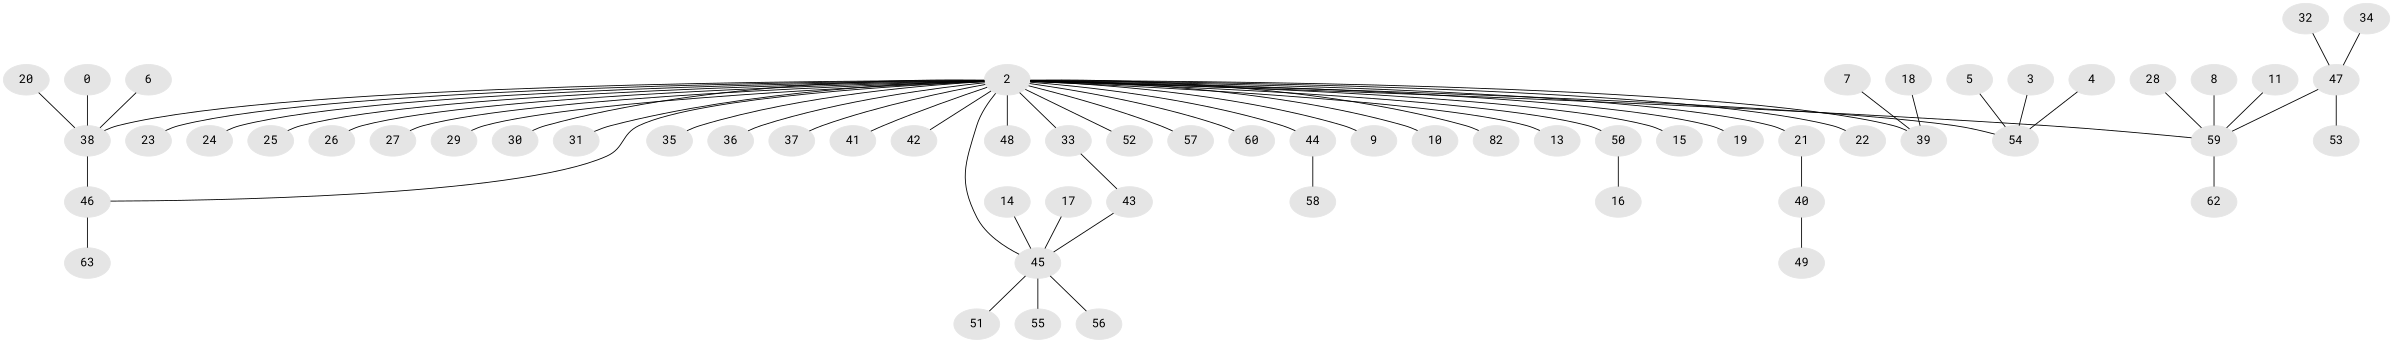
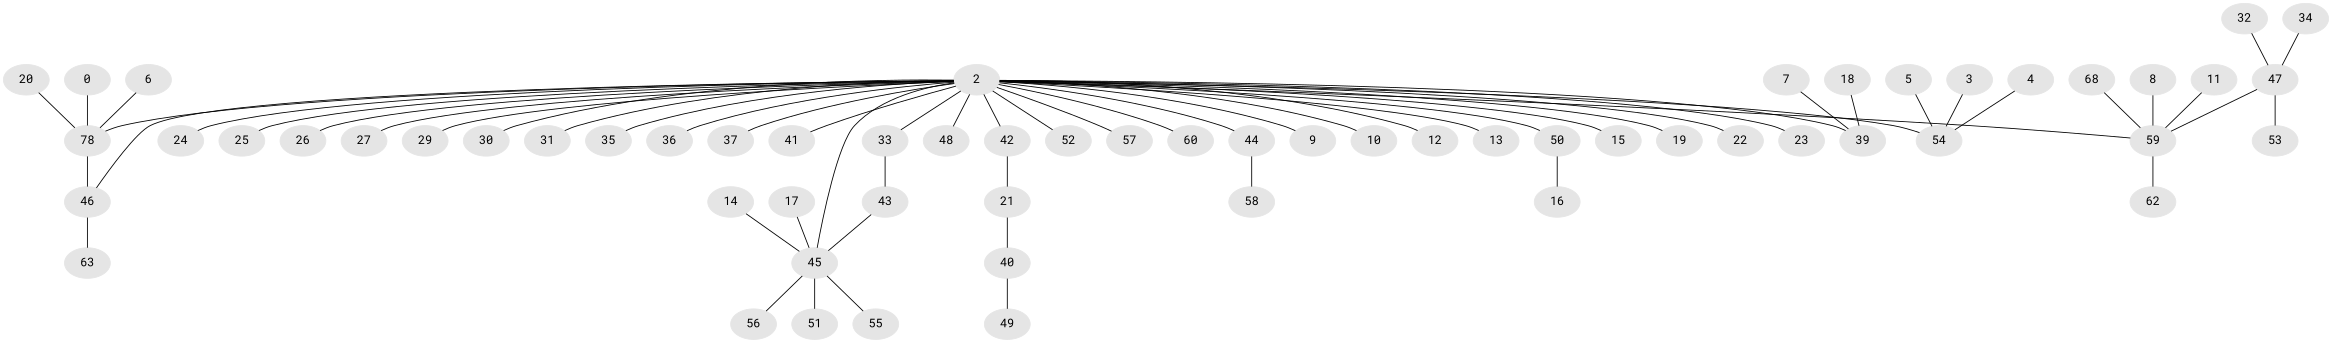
(2153, 80) -> (2092, 80)
(1409, 91) -> (1007, 172)
(87, 141) -> (87, 141)
(1496, 141) -> (1435, 141)
